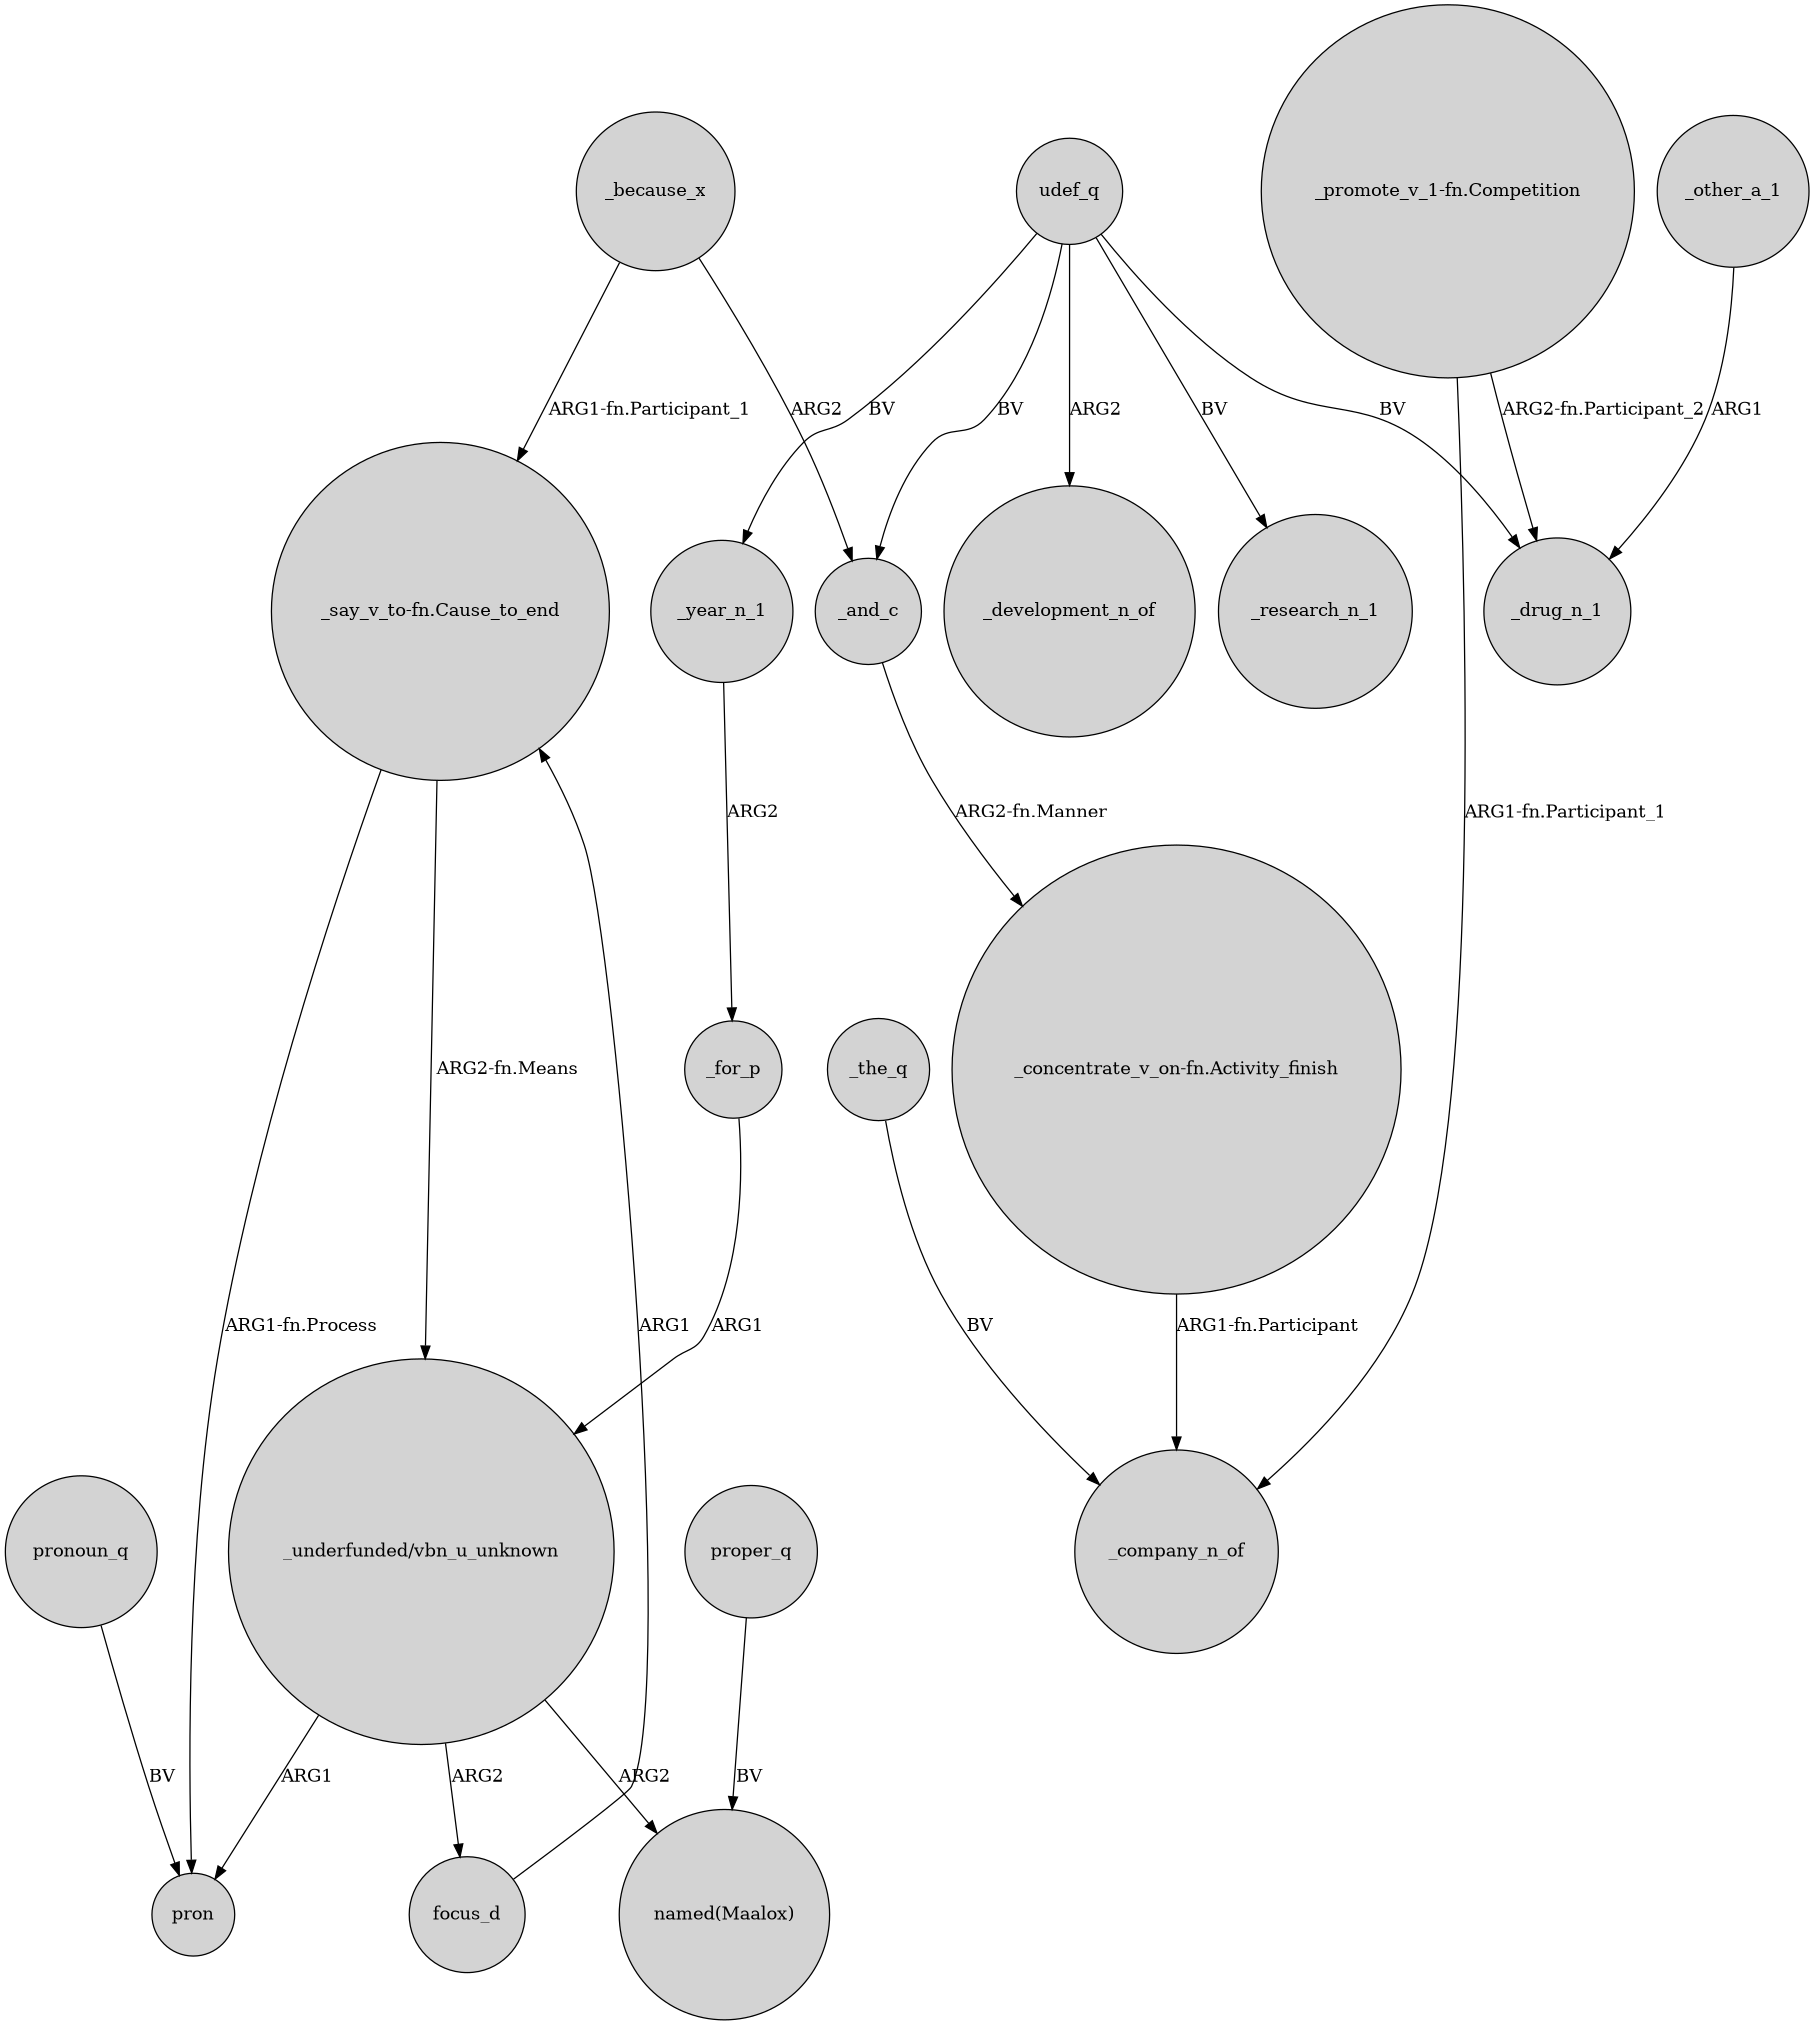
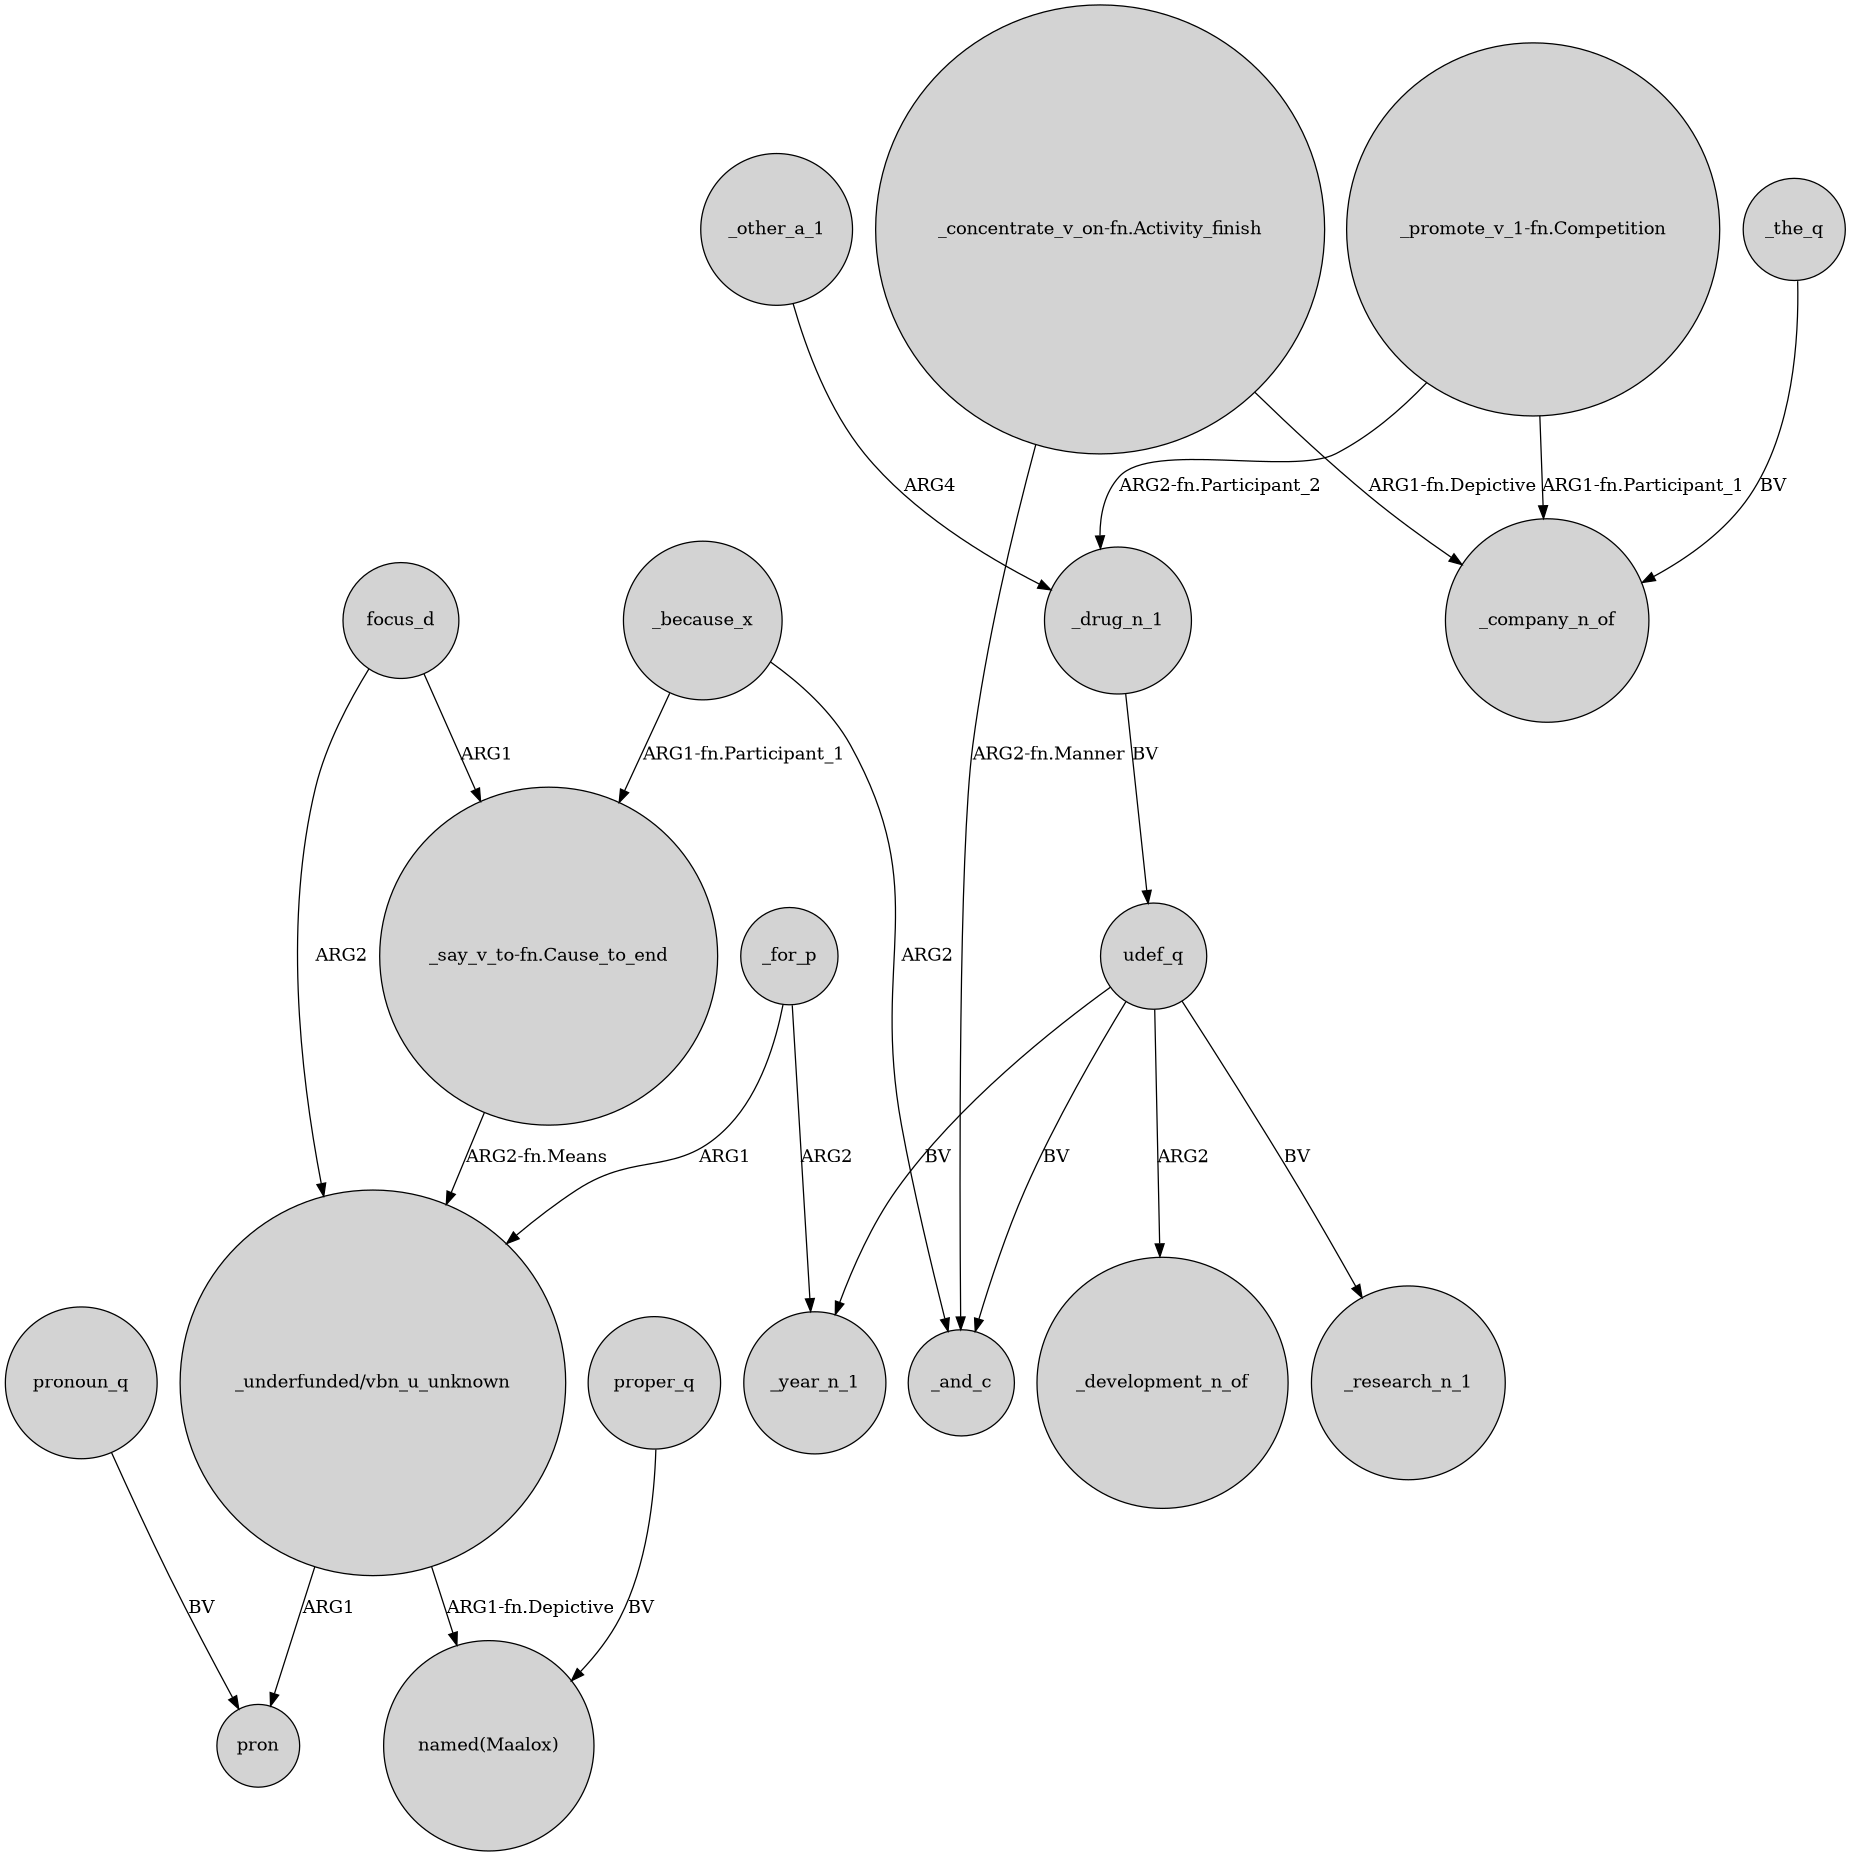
(1300, 401) -> (1136, 792)
(1738, 410) -> (930, 486)
(936, 786) -> (964, 877)
(728, 845) -> (801, 1152)
(228, 1305) -> none
(1268, 1326) -> (1453, 486)
(645, 1777) -> (531, 1608)
(452, 1794) -> (298, 920)
